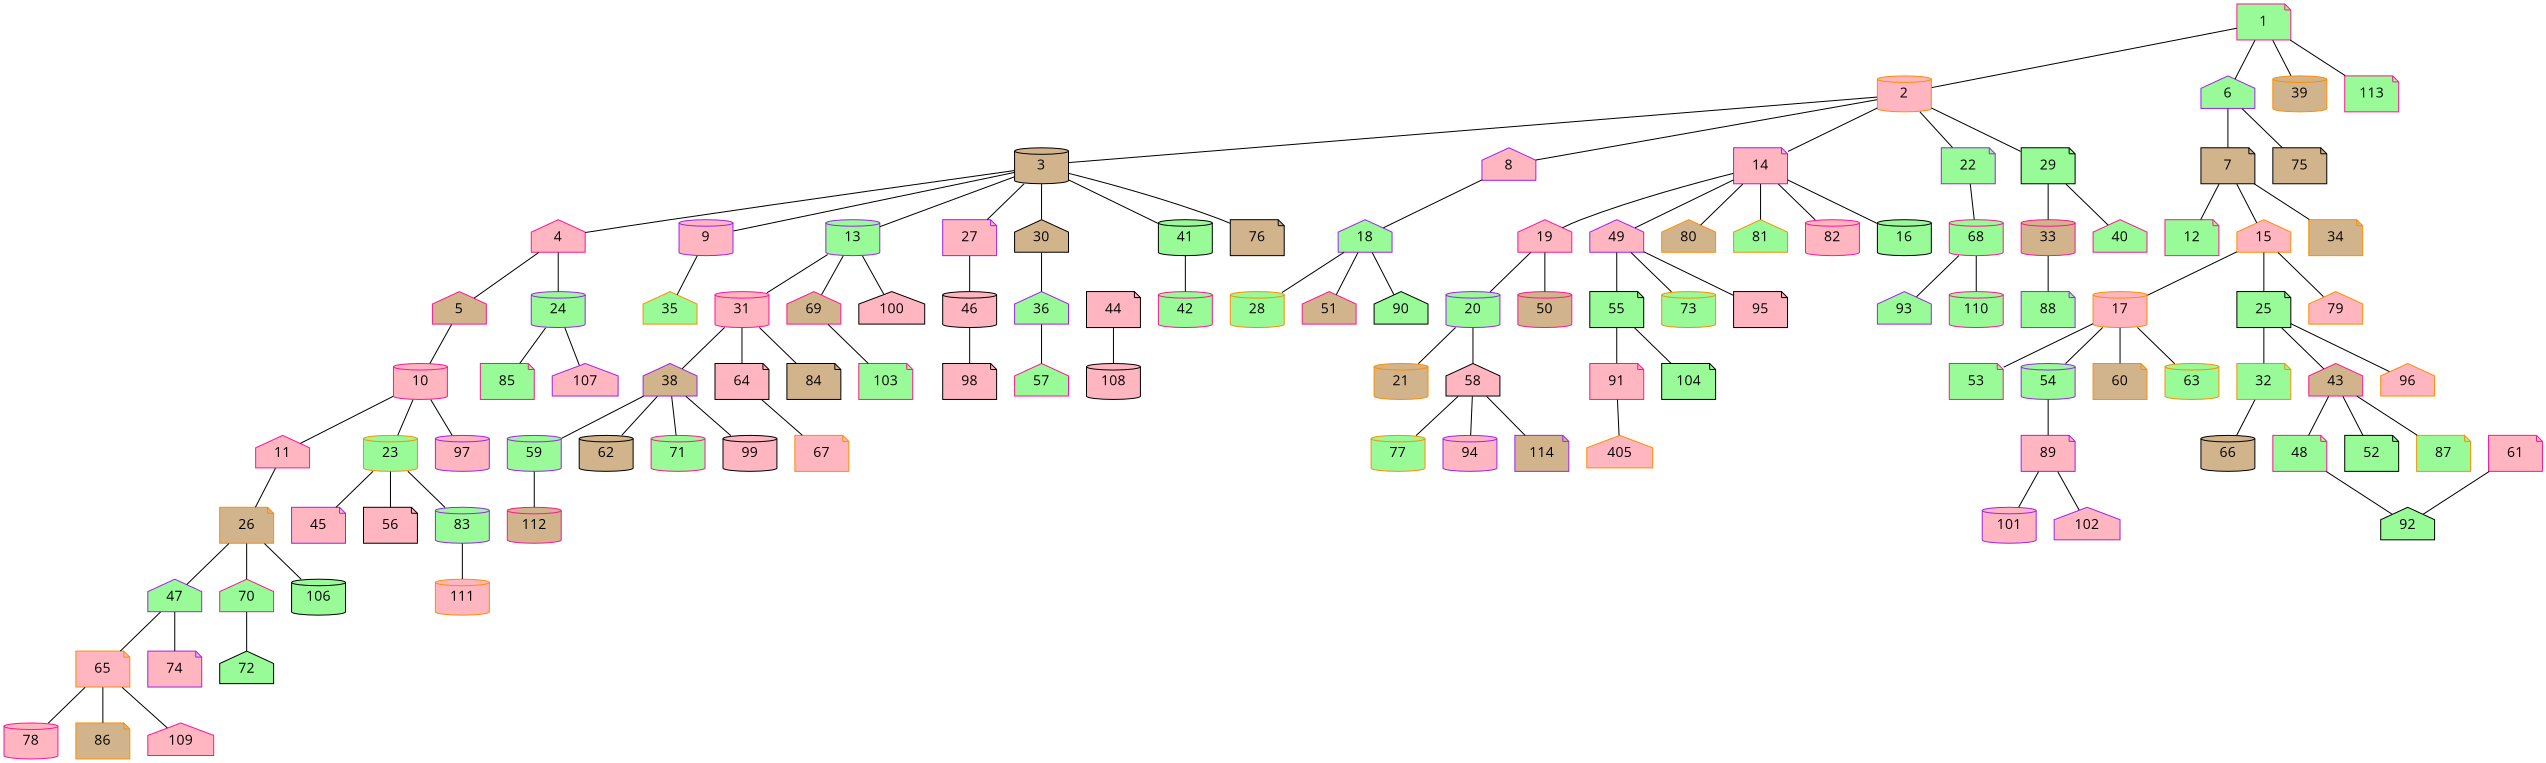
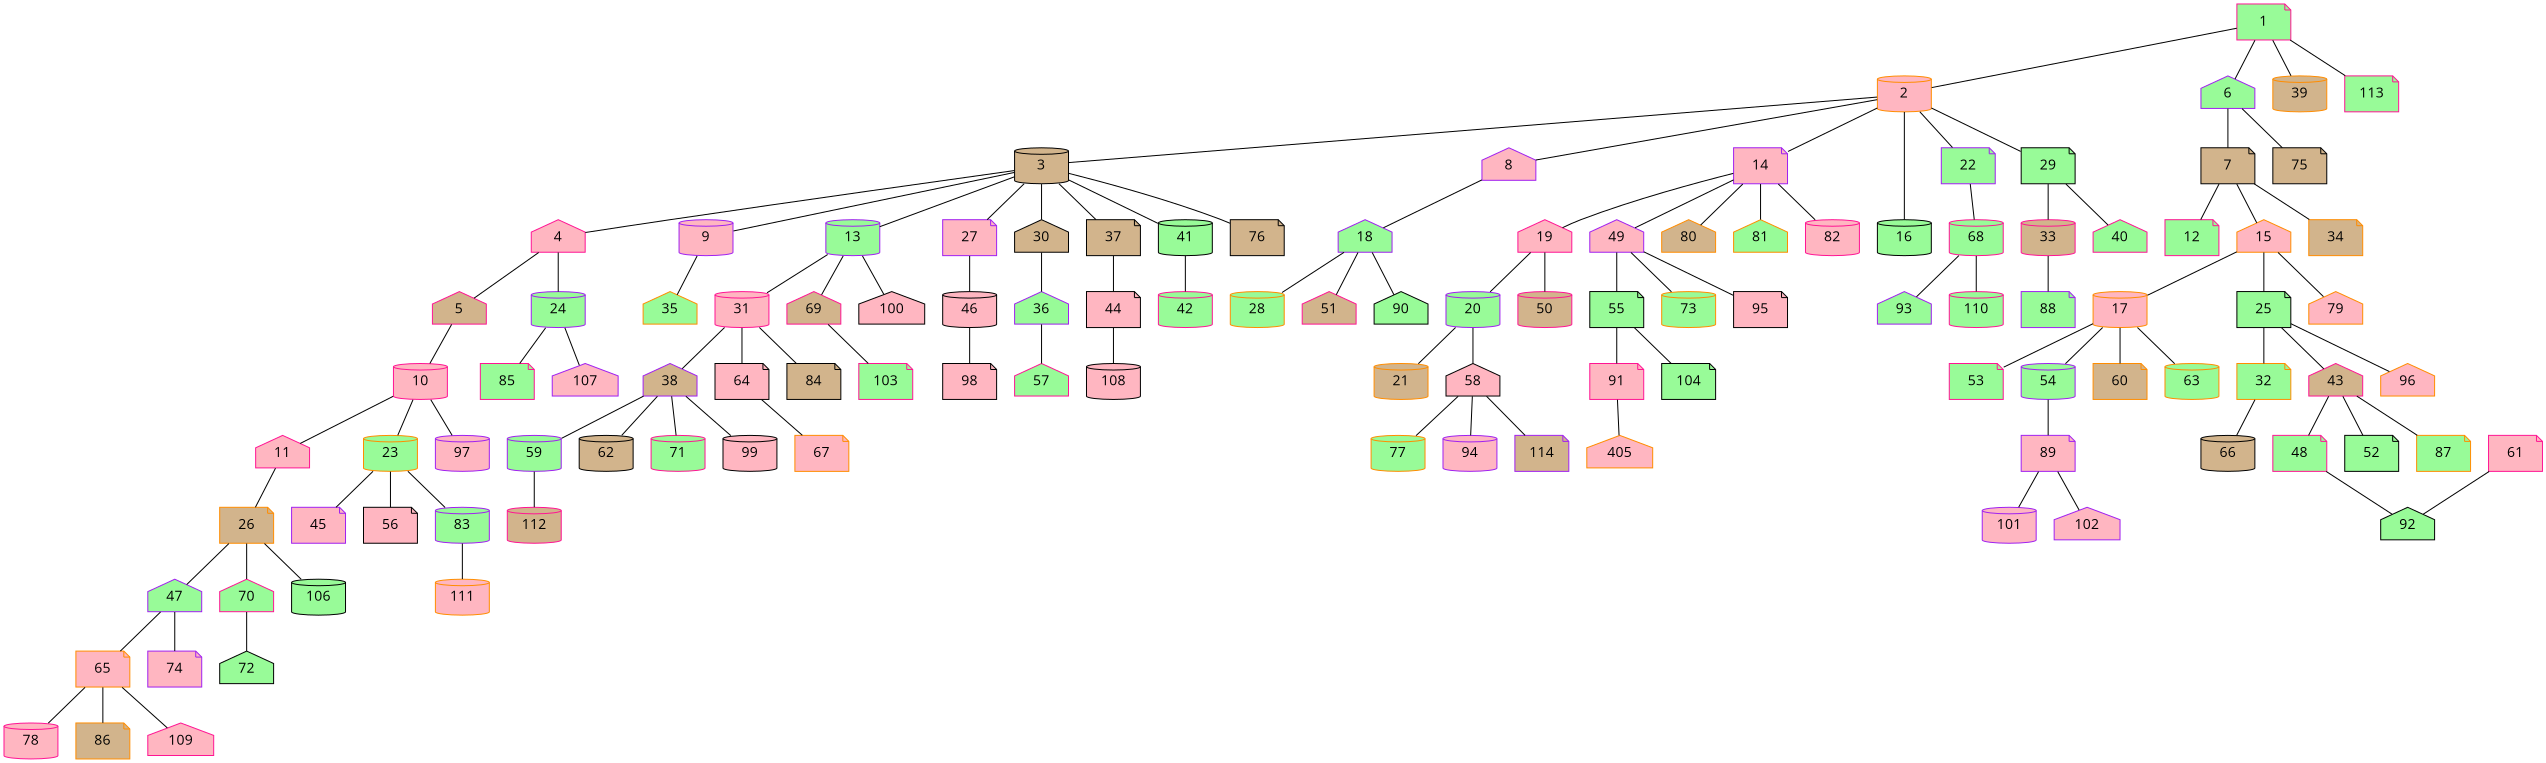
(1832, 202) -> (1904, 166)
none -> (1113, 238)
